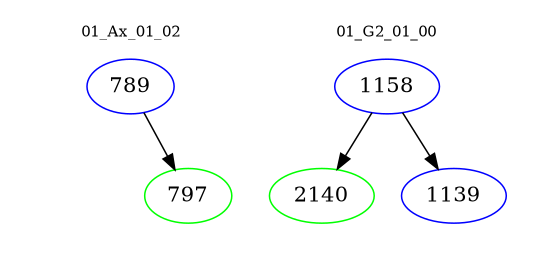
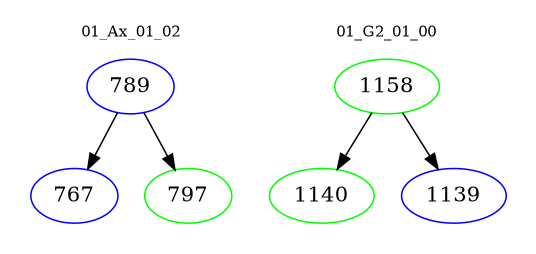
(387, 87) -> (387, 87)
none -> (74, 196)
(322, 196) -> (322, 196)
